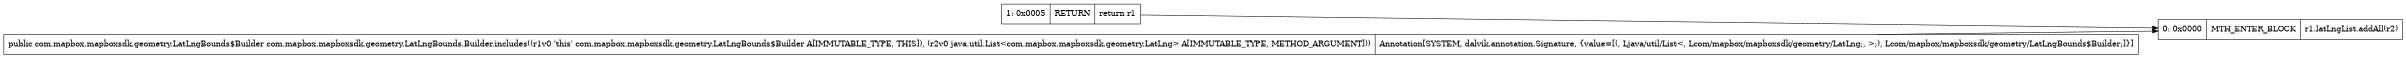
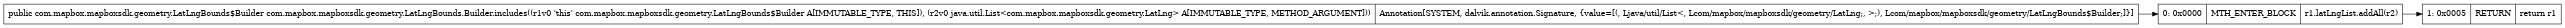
(1647, 21) -> (2410, 14)
